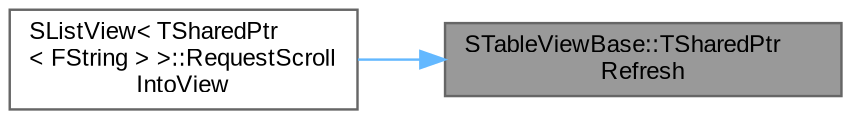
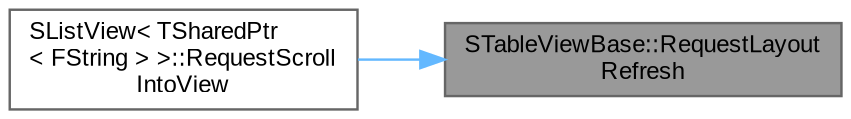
(643, 60) -> (643, 60)
